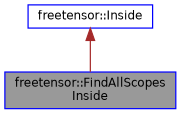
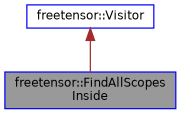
(90, 16) -> (90, 16)
